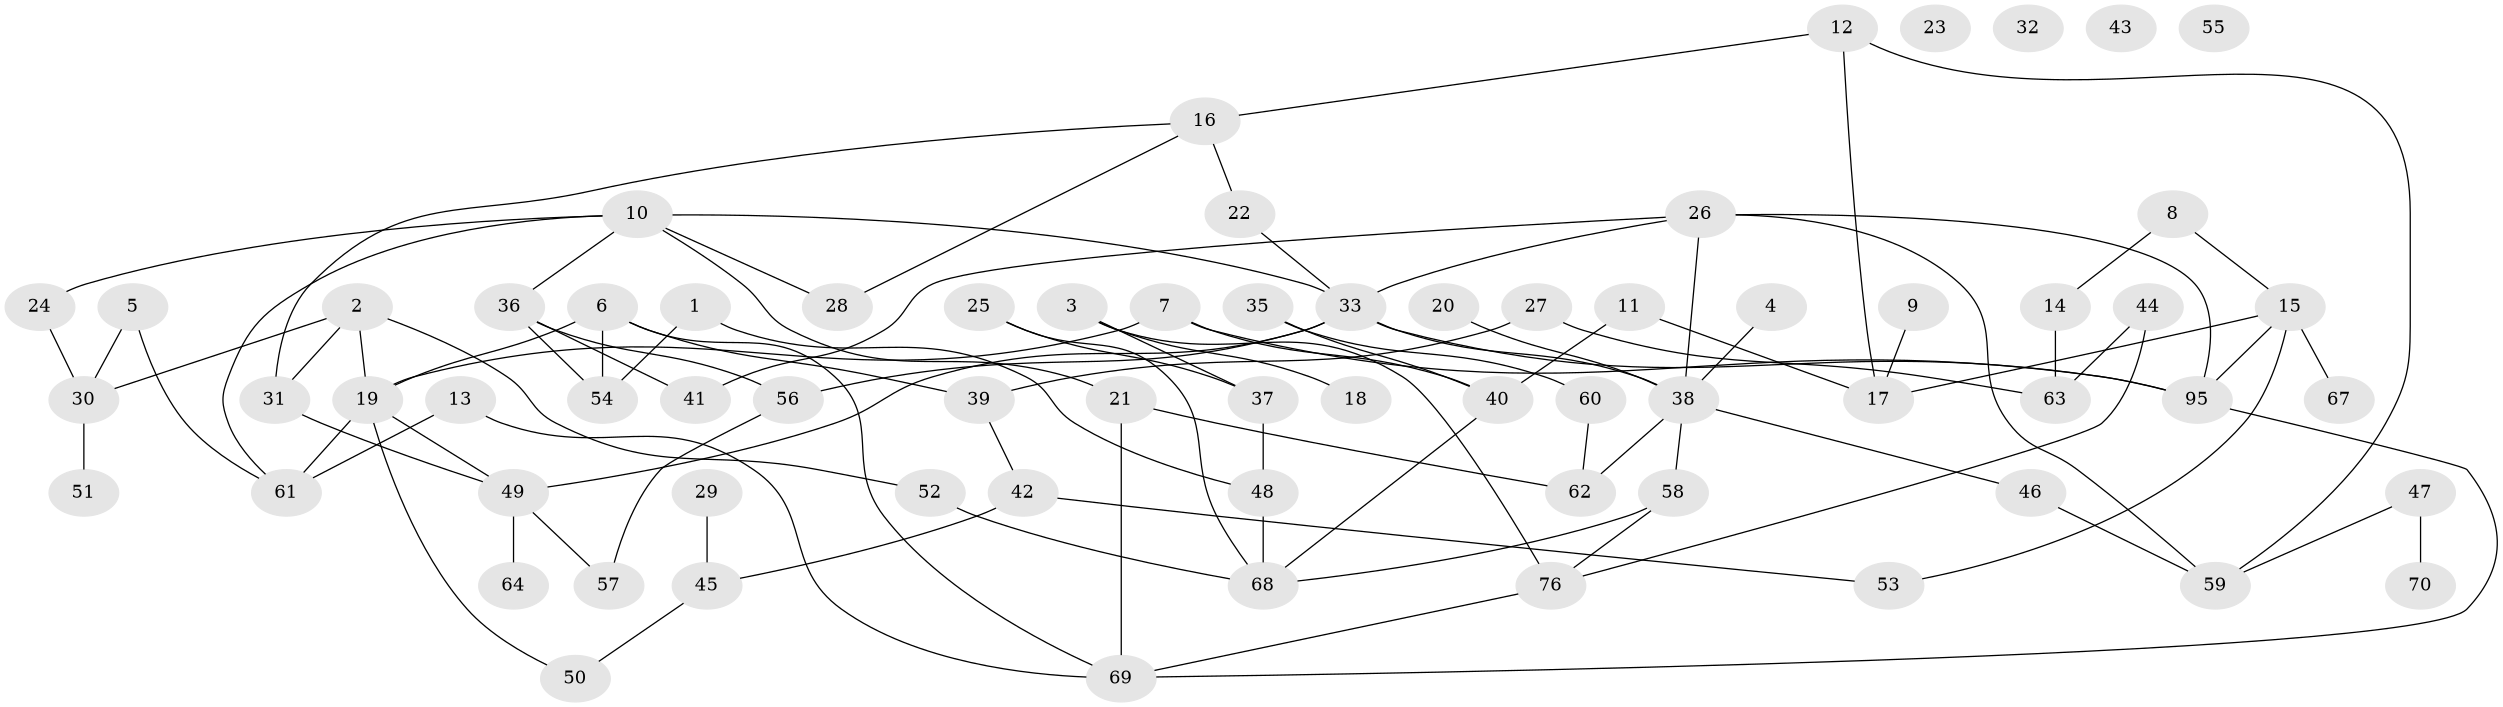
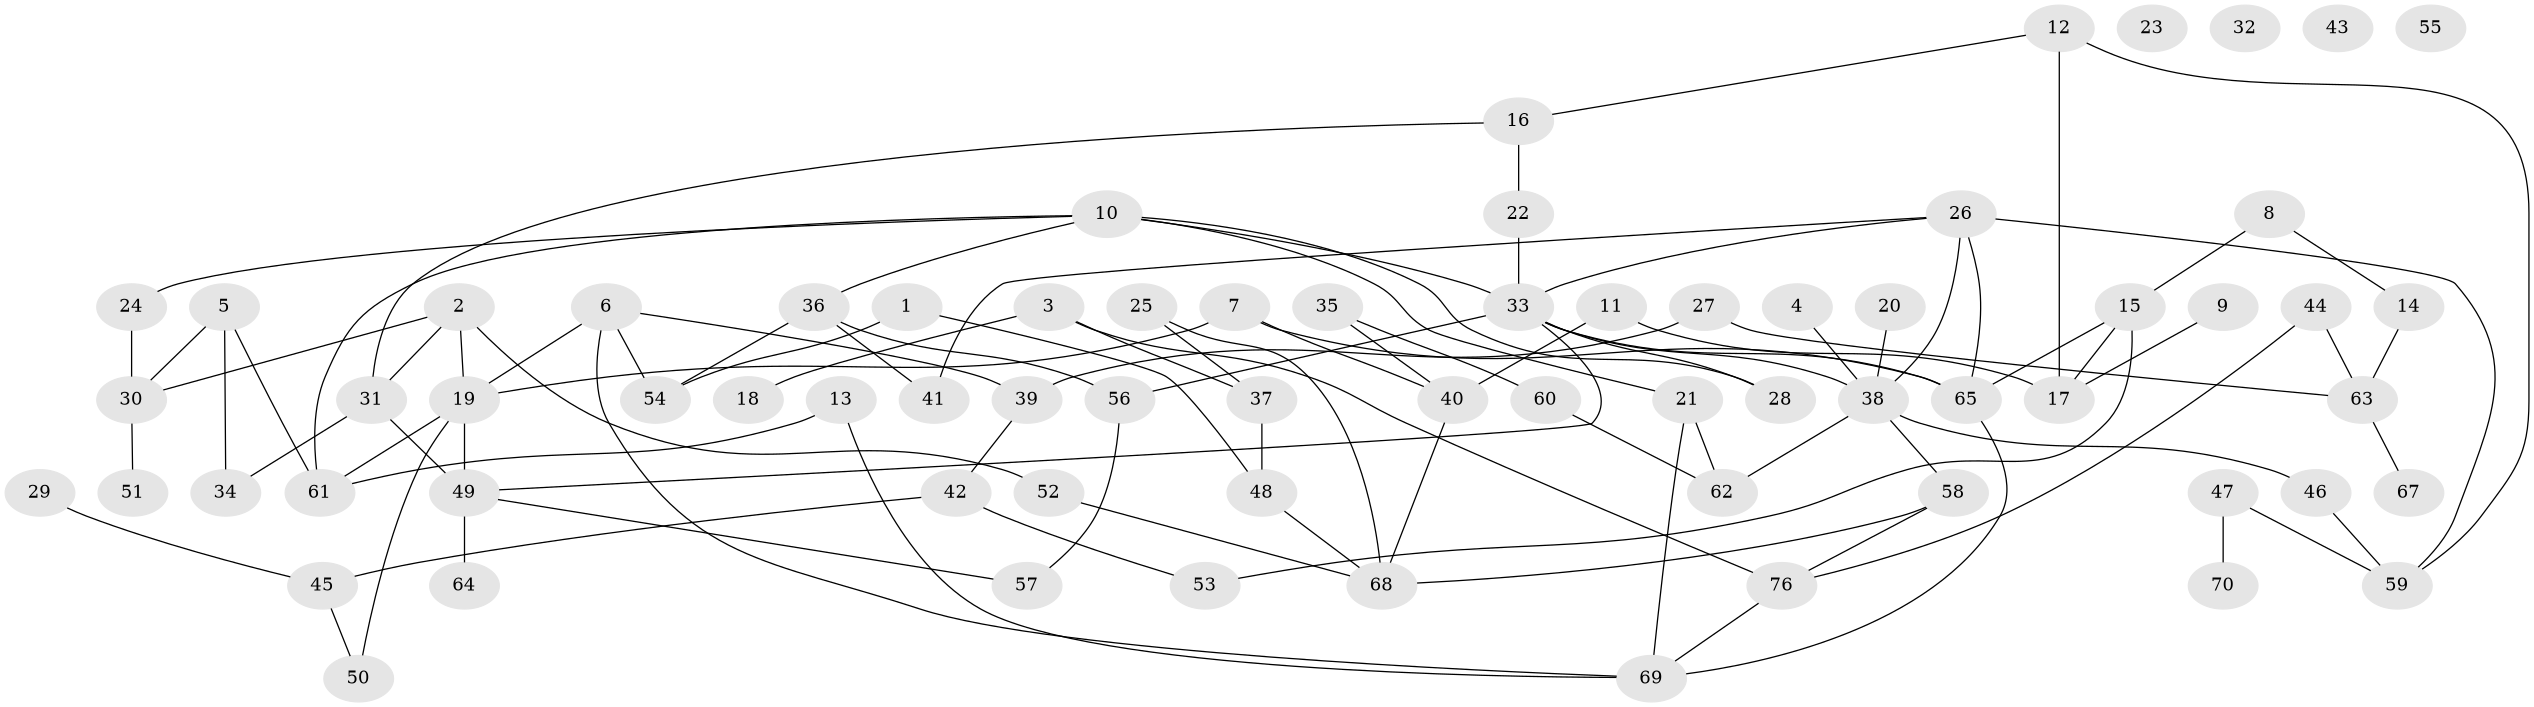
(1021, 214) -> (1650, 354)
(2315, 354) -> (2386, 446)
(2197, 400) -> (1966, 400)
none -> (226, 493)
